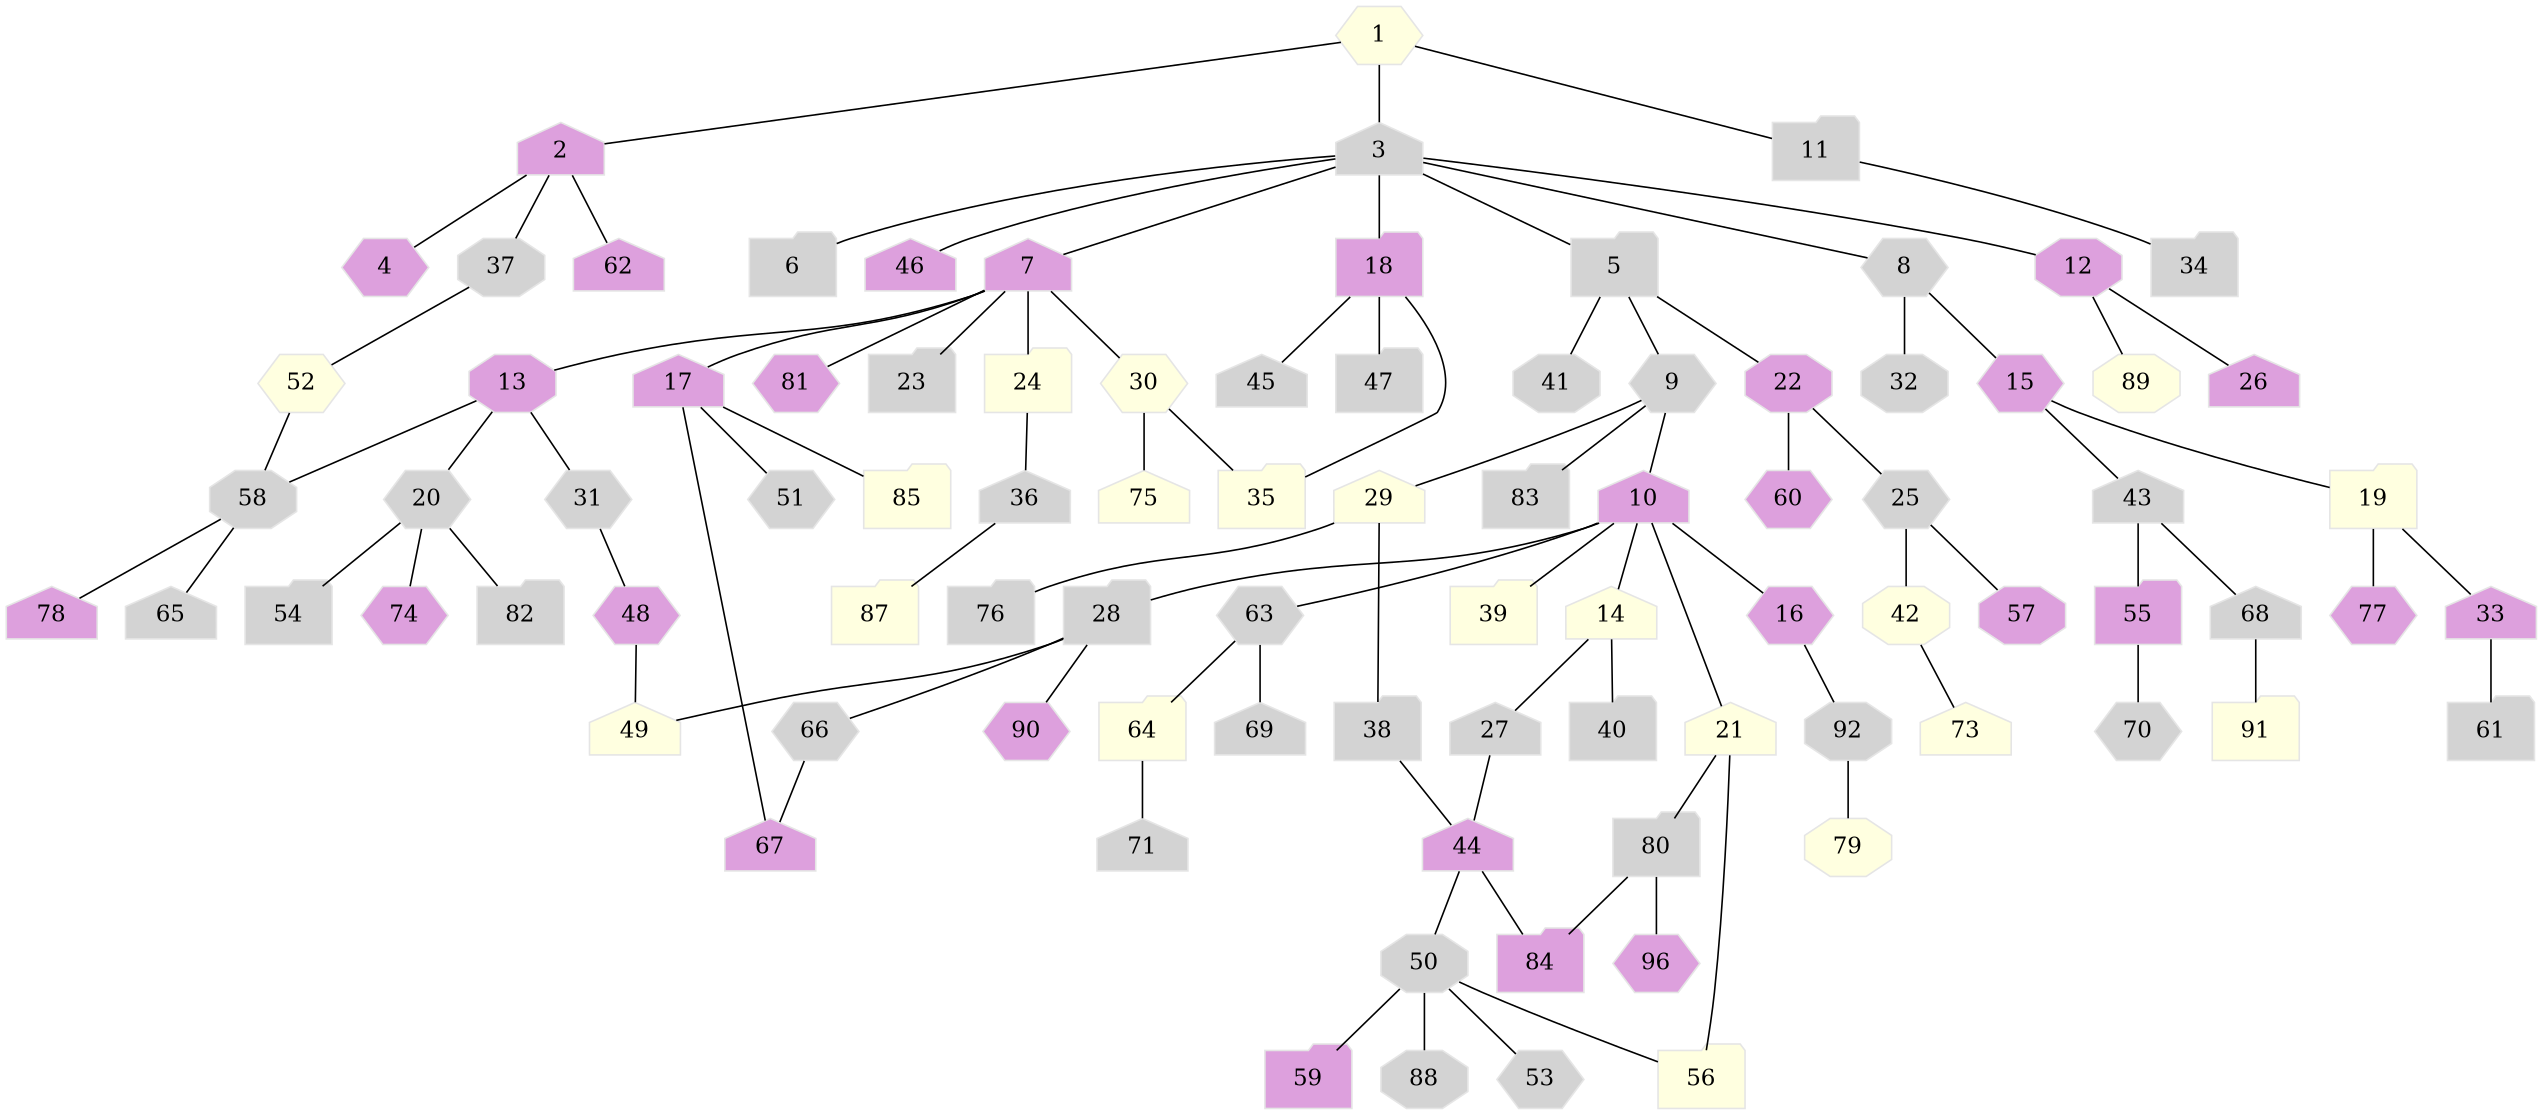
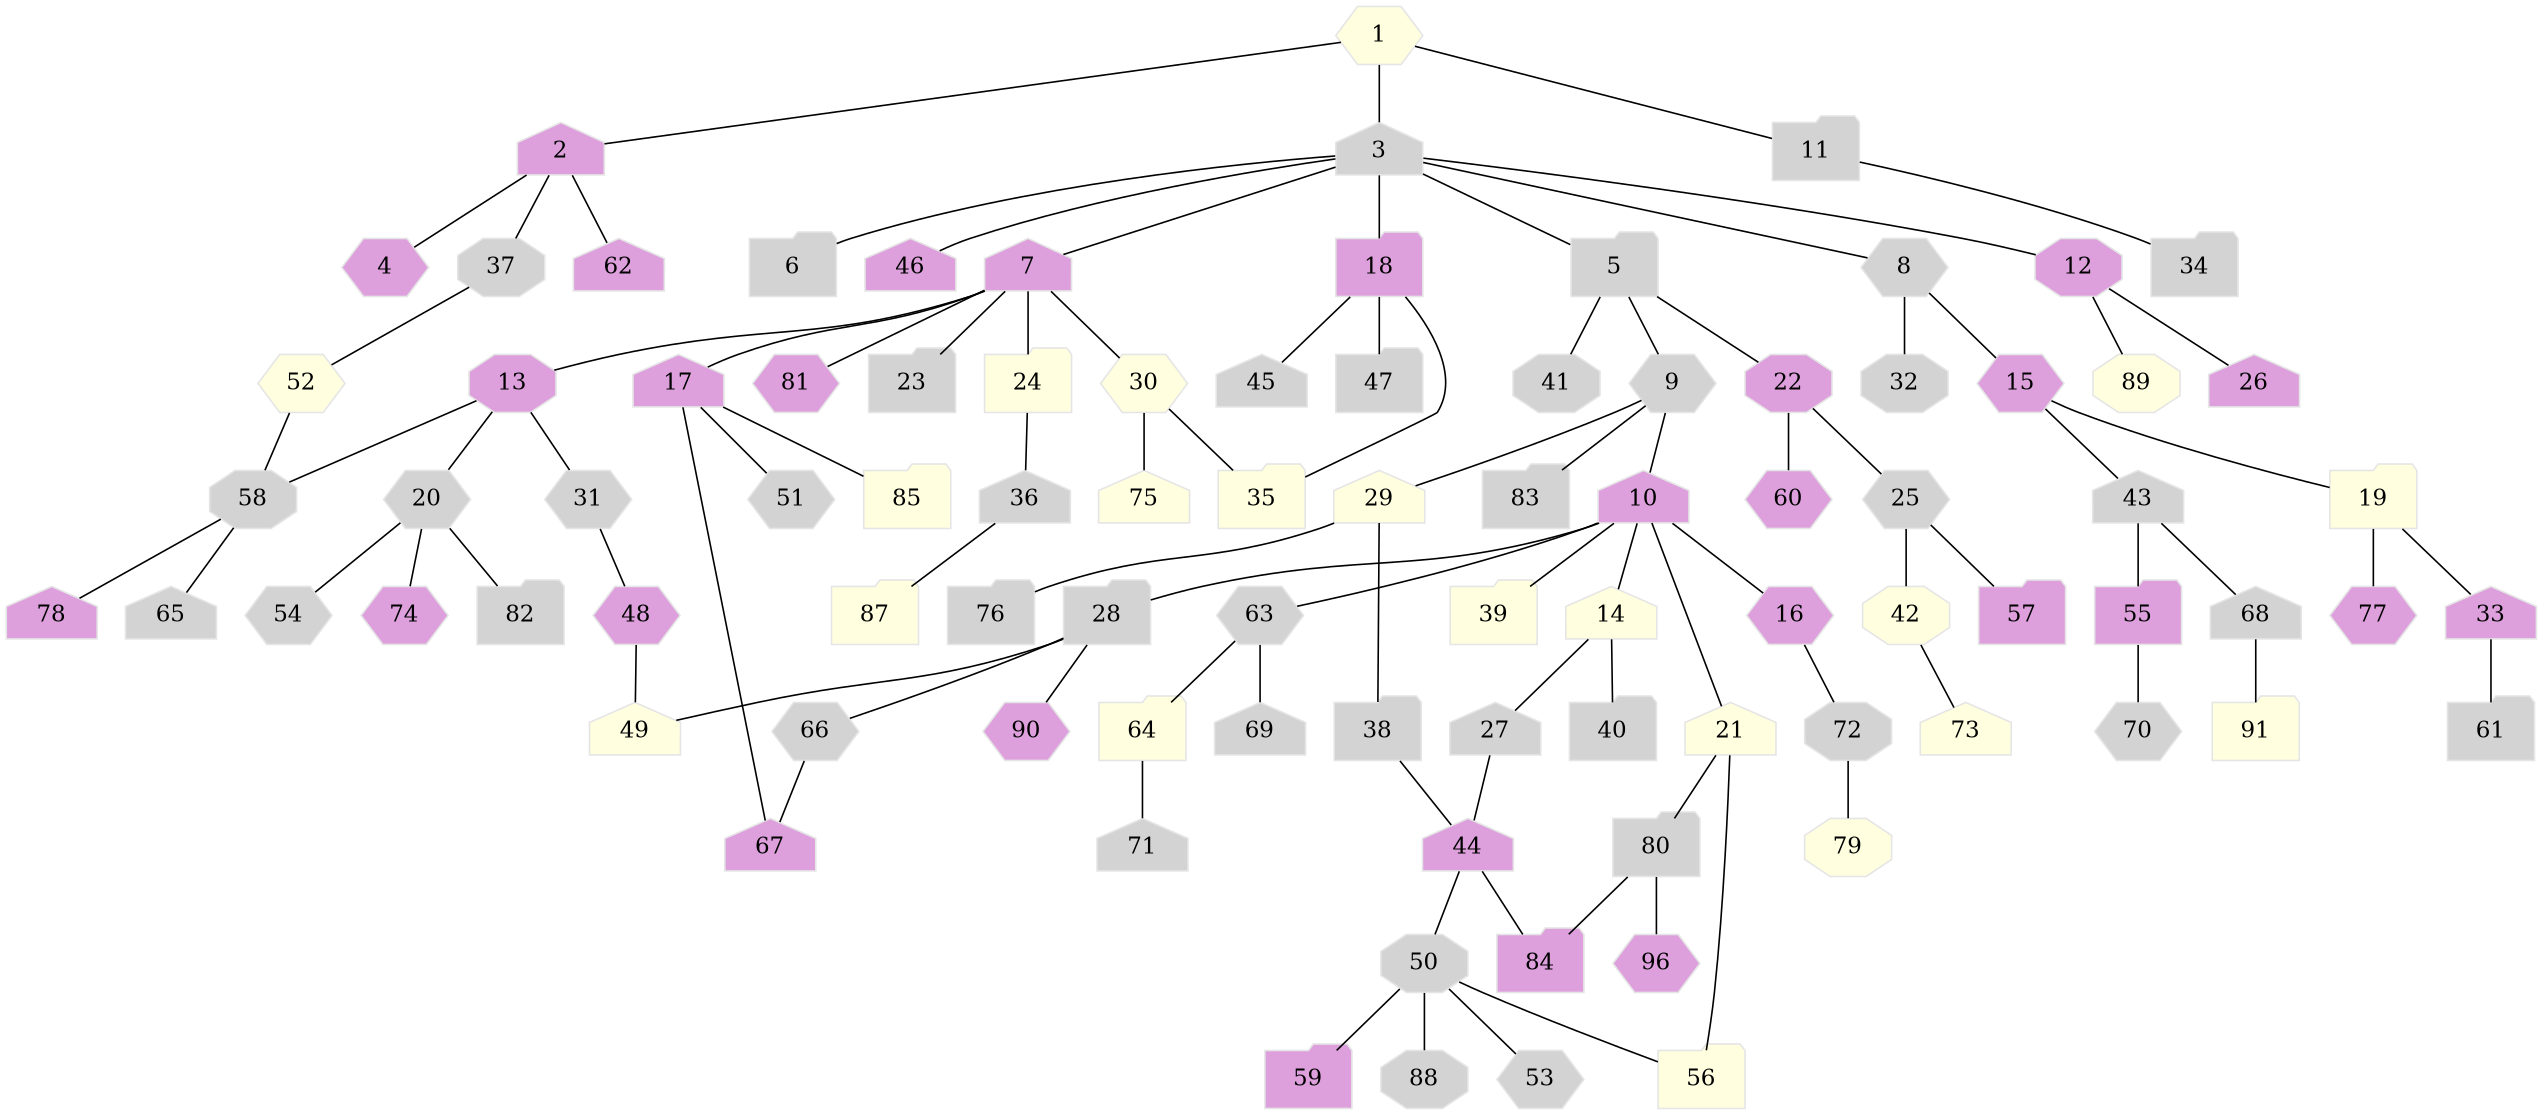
(289, 615) -> (289, 615)
(2022, 615) -> (2022, 615)
(1848, 731) -> (1848, 731)
